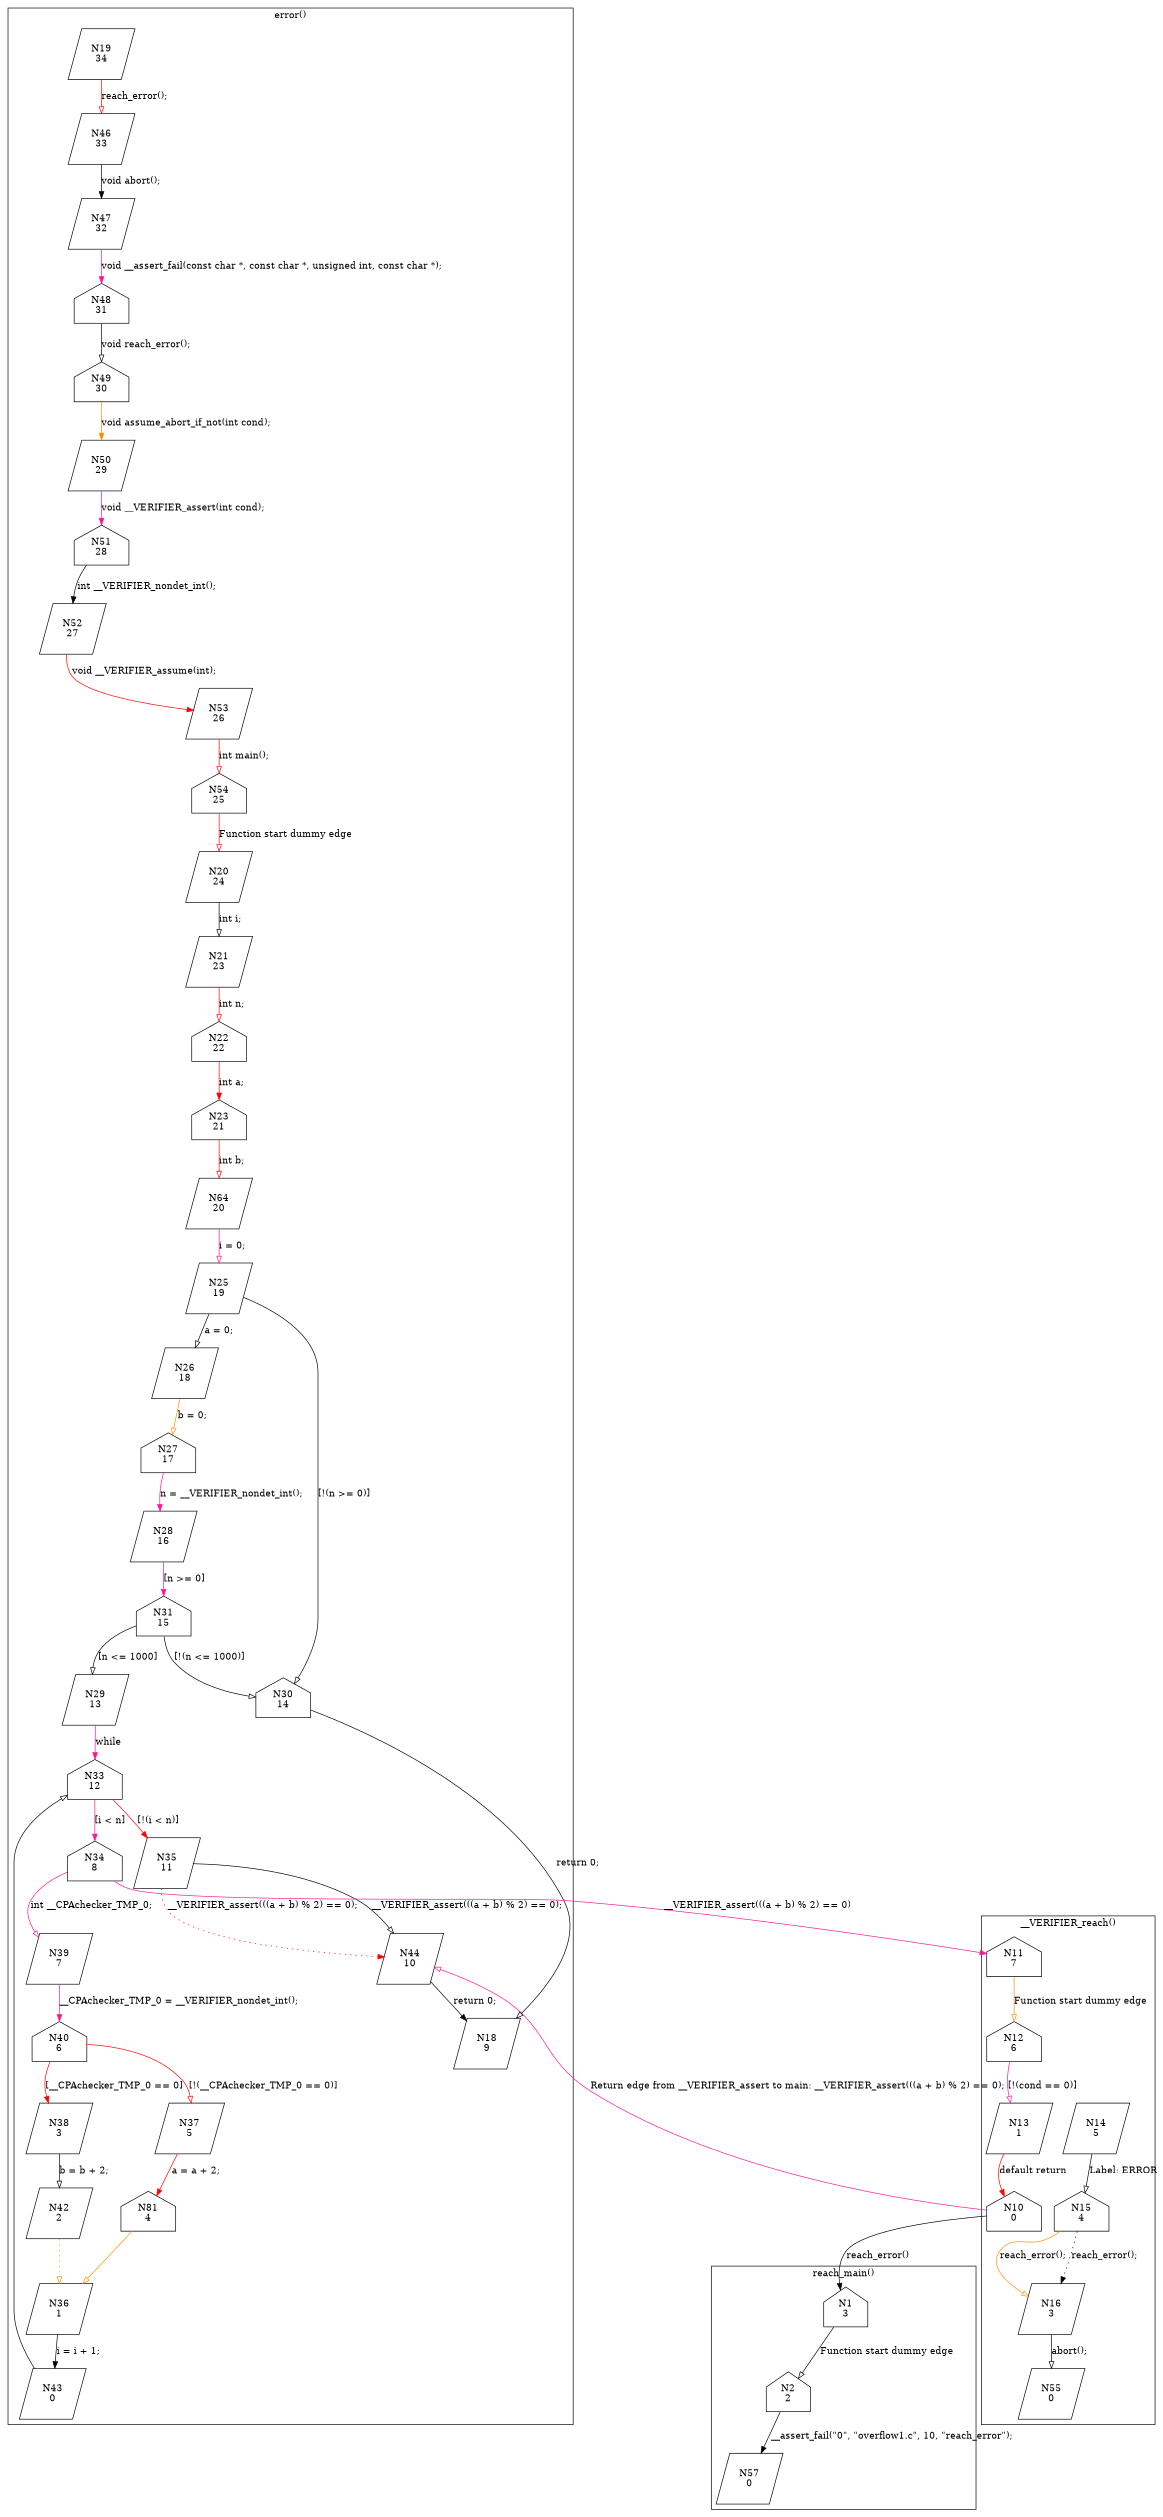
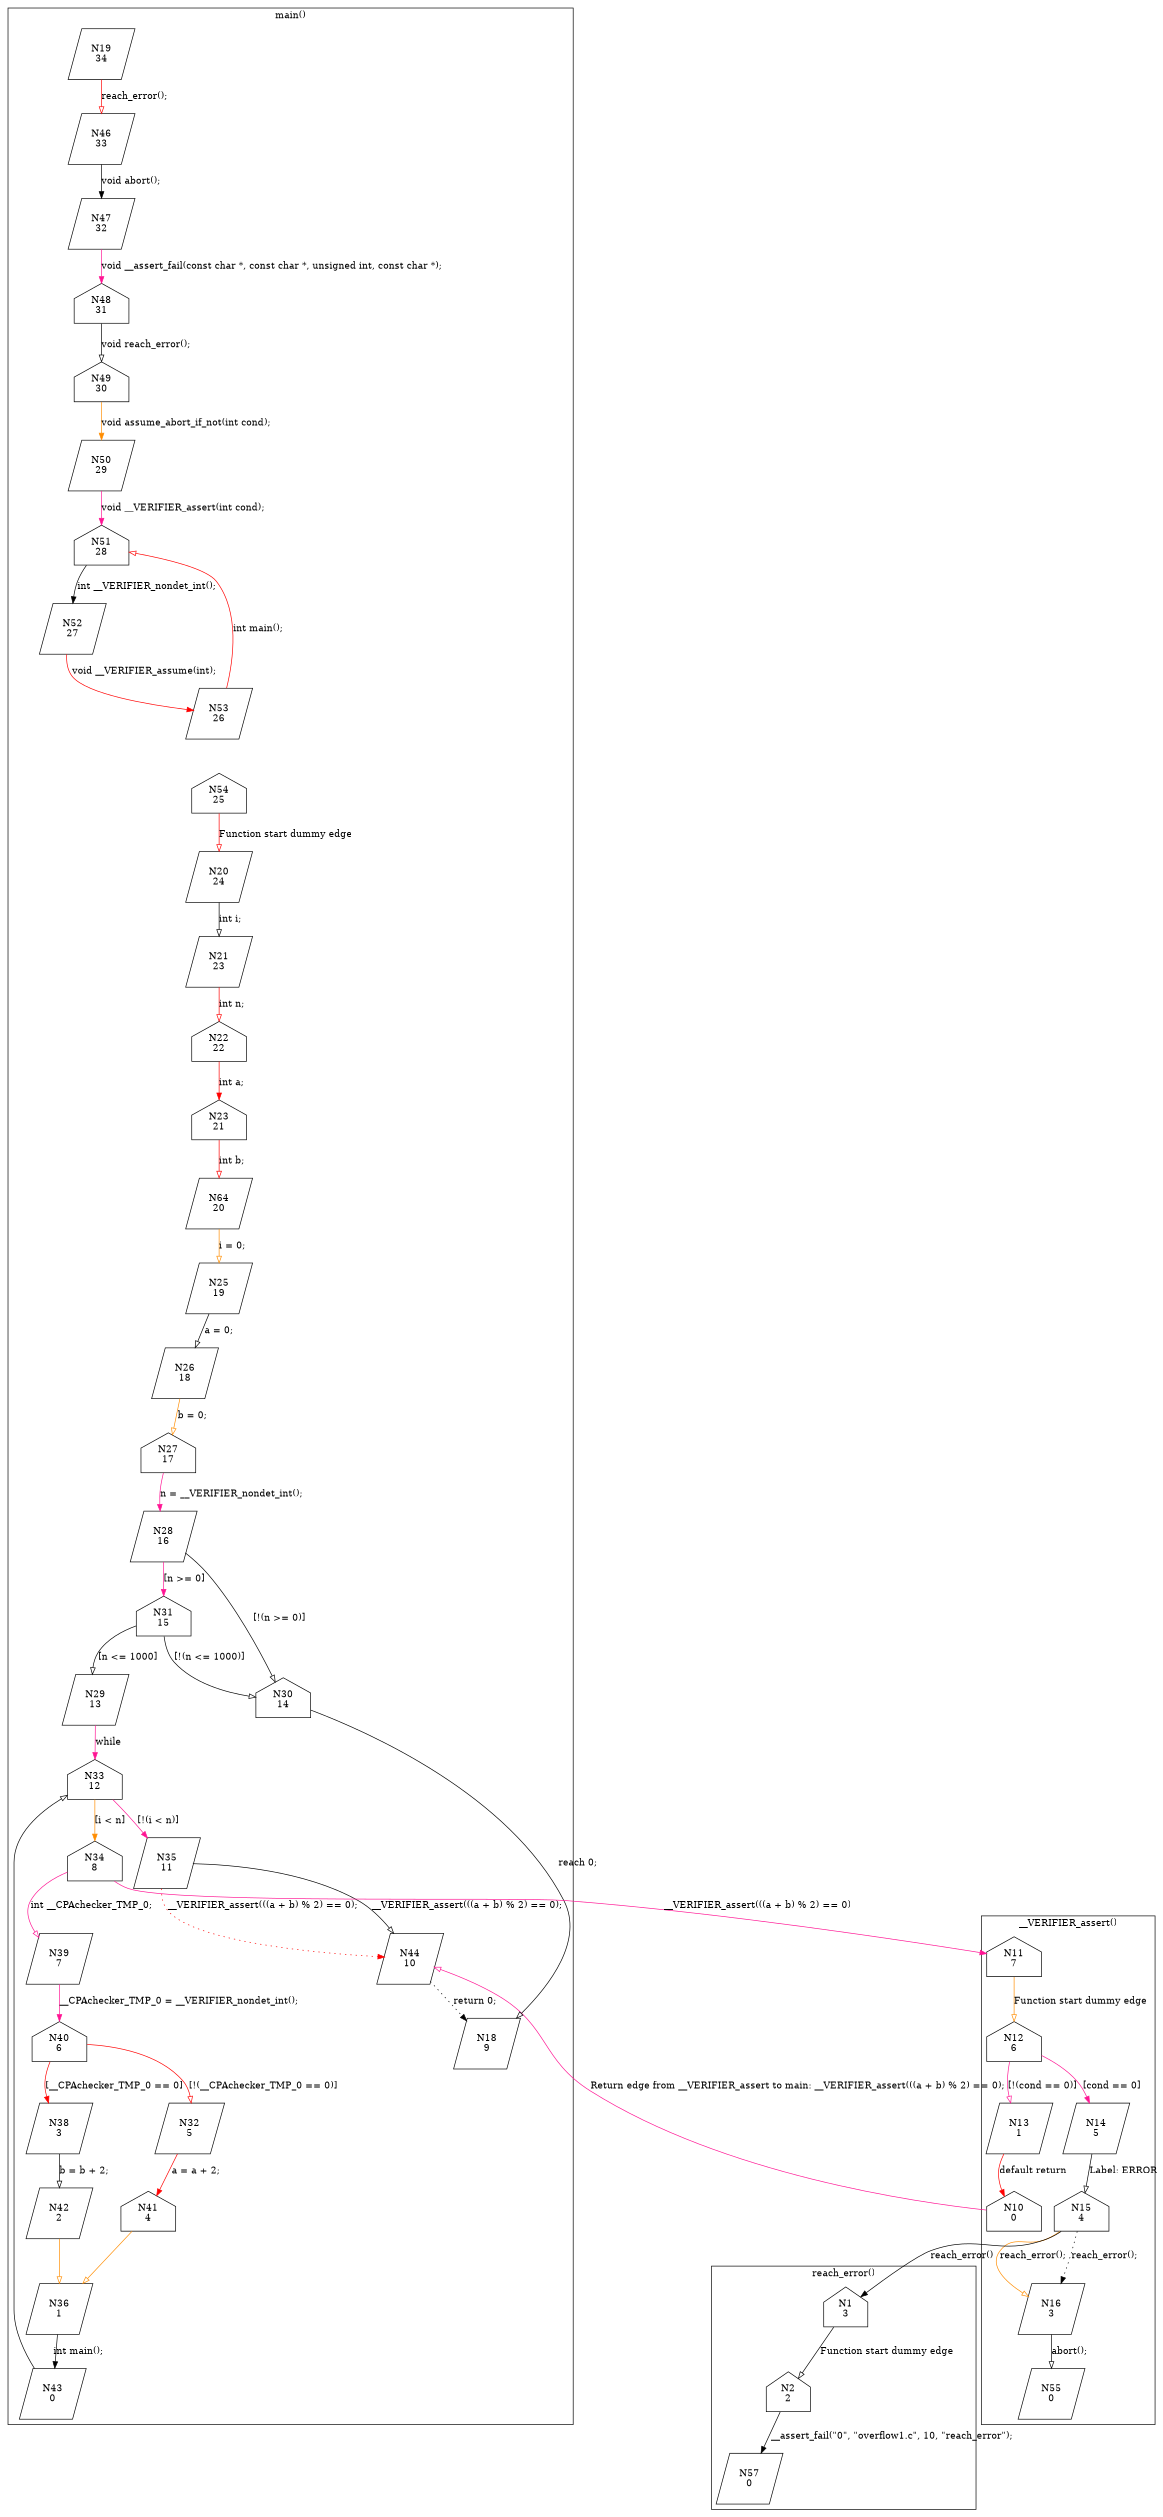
(291, 16) -> (291, 16)
(219, 753) -> (223, 592)
(219, 1243) -> (219, 1243)
(318, 1471) -> (235, 1610)
(128, 1816) -> (128, 1816)
(95, 1817) -> (95, 1817)
(578, 1863) -> (578, 1863)
(1068, 1924) -> (1068, 1924)
(446, 1999) -> (446, 1999)
none -> (1068, 2072)
(190, 2128) -> (190, 2128)
(148, 2213) -> (148, 2213)
(897, 2229) -> (958, 2244)
(59, 2258) -> (59, 2258)
(844, 2274) -> (844, 2274)
(78, 2351) -> (78, 2351)
